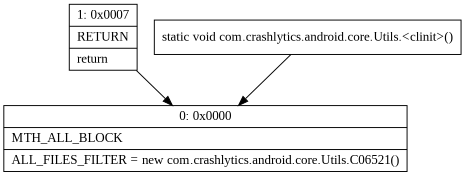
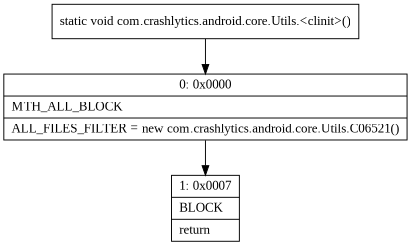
(103, 37) -> (201, 208)
(151, 85) -> (205, 153)
